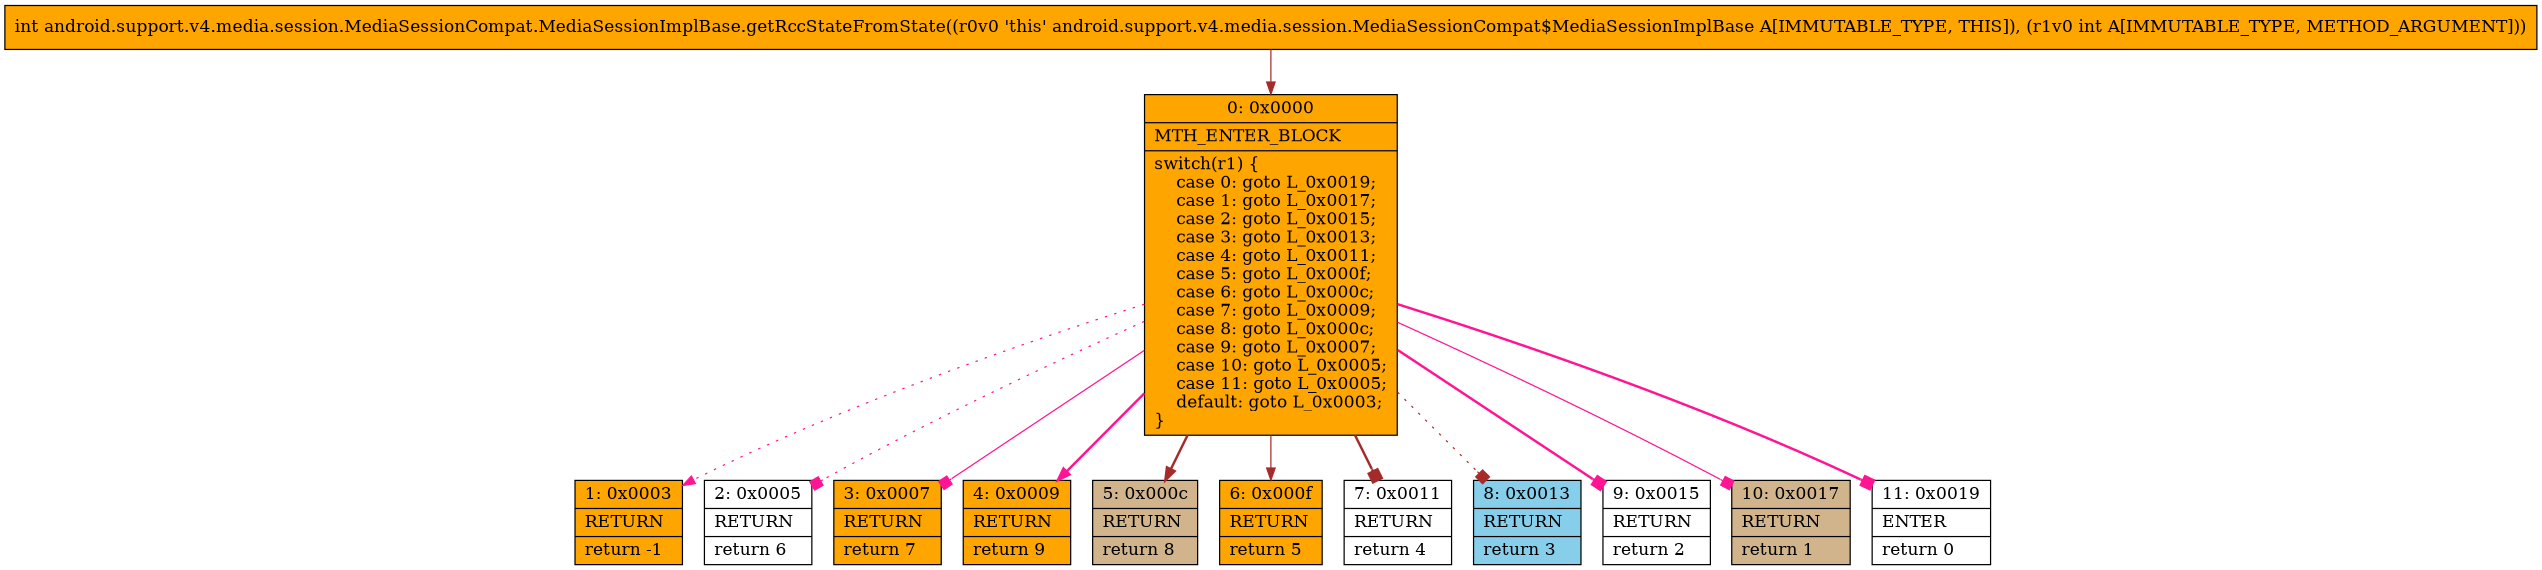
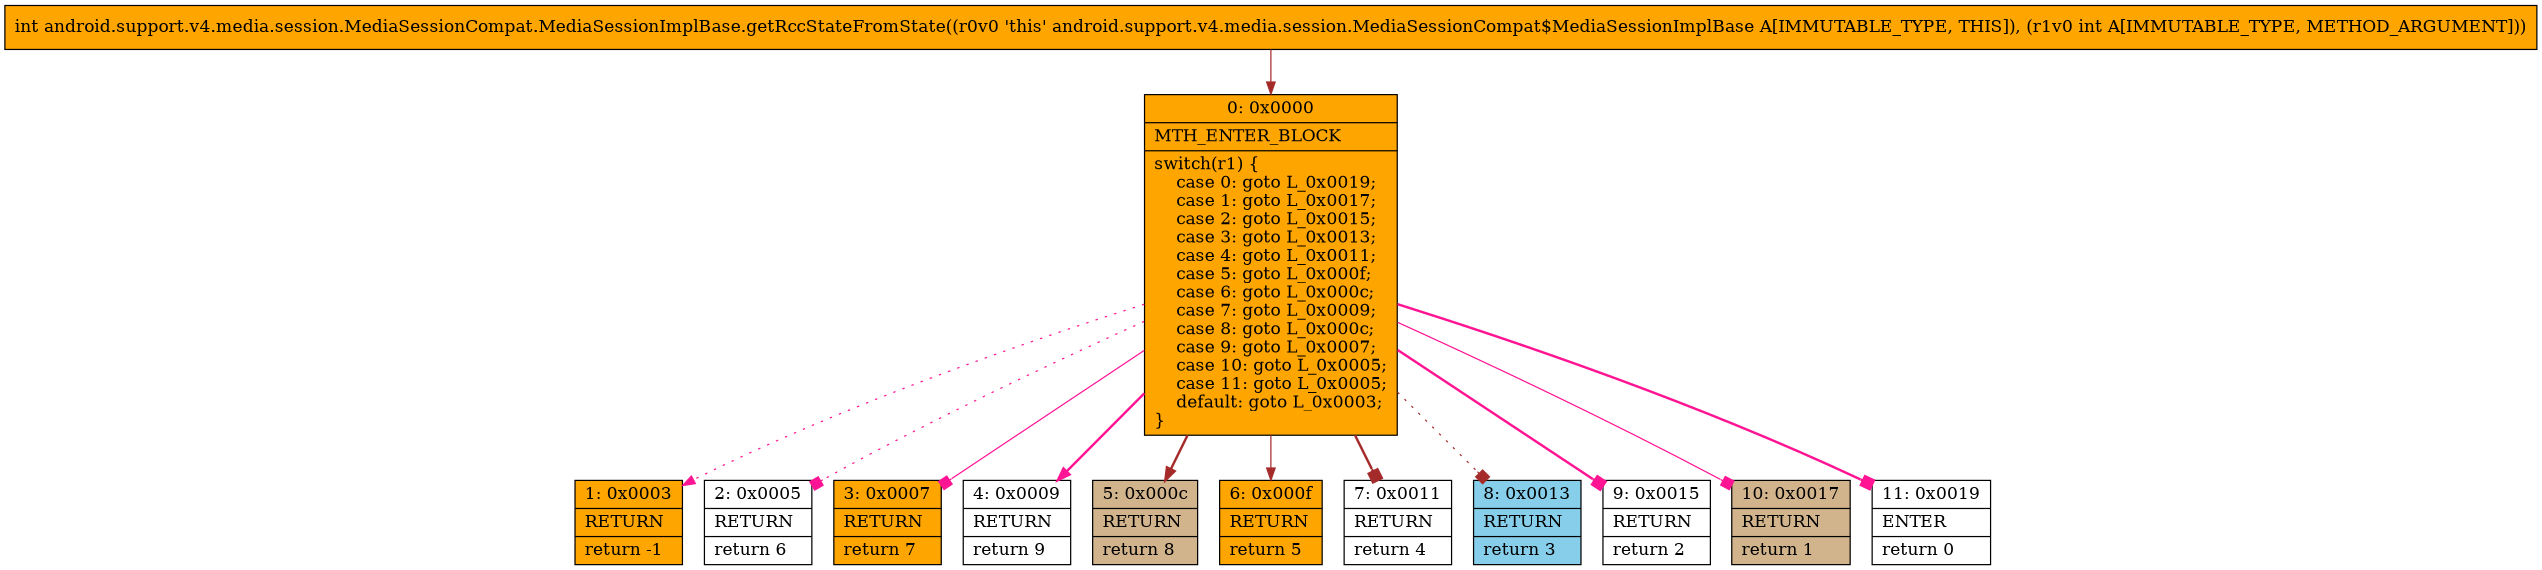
(1017, 523) -> (1017, 523)
